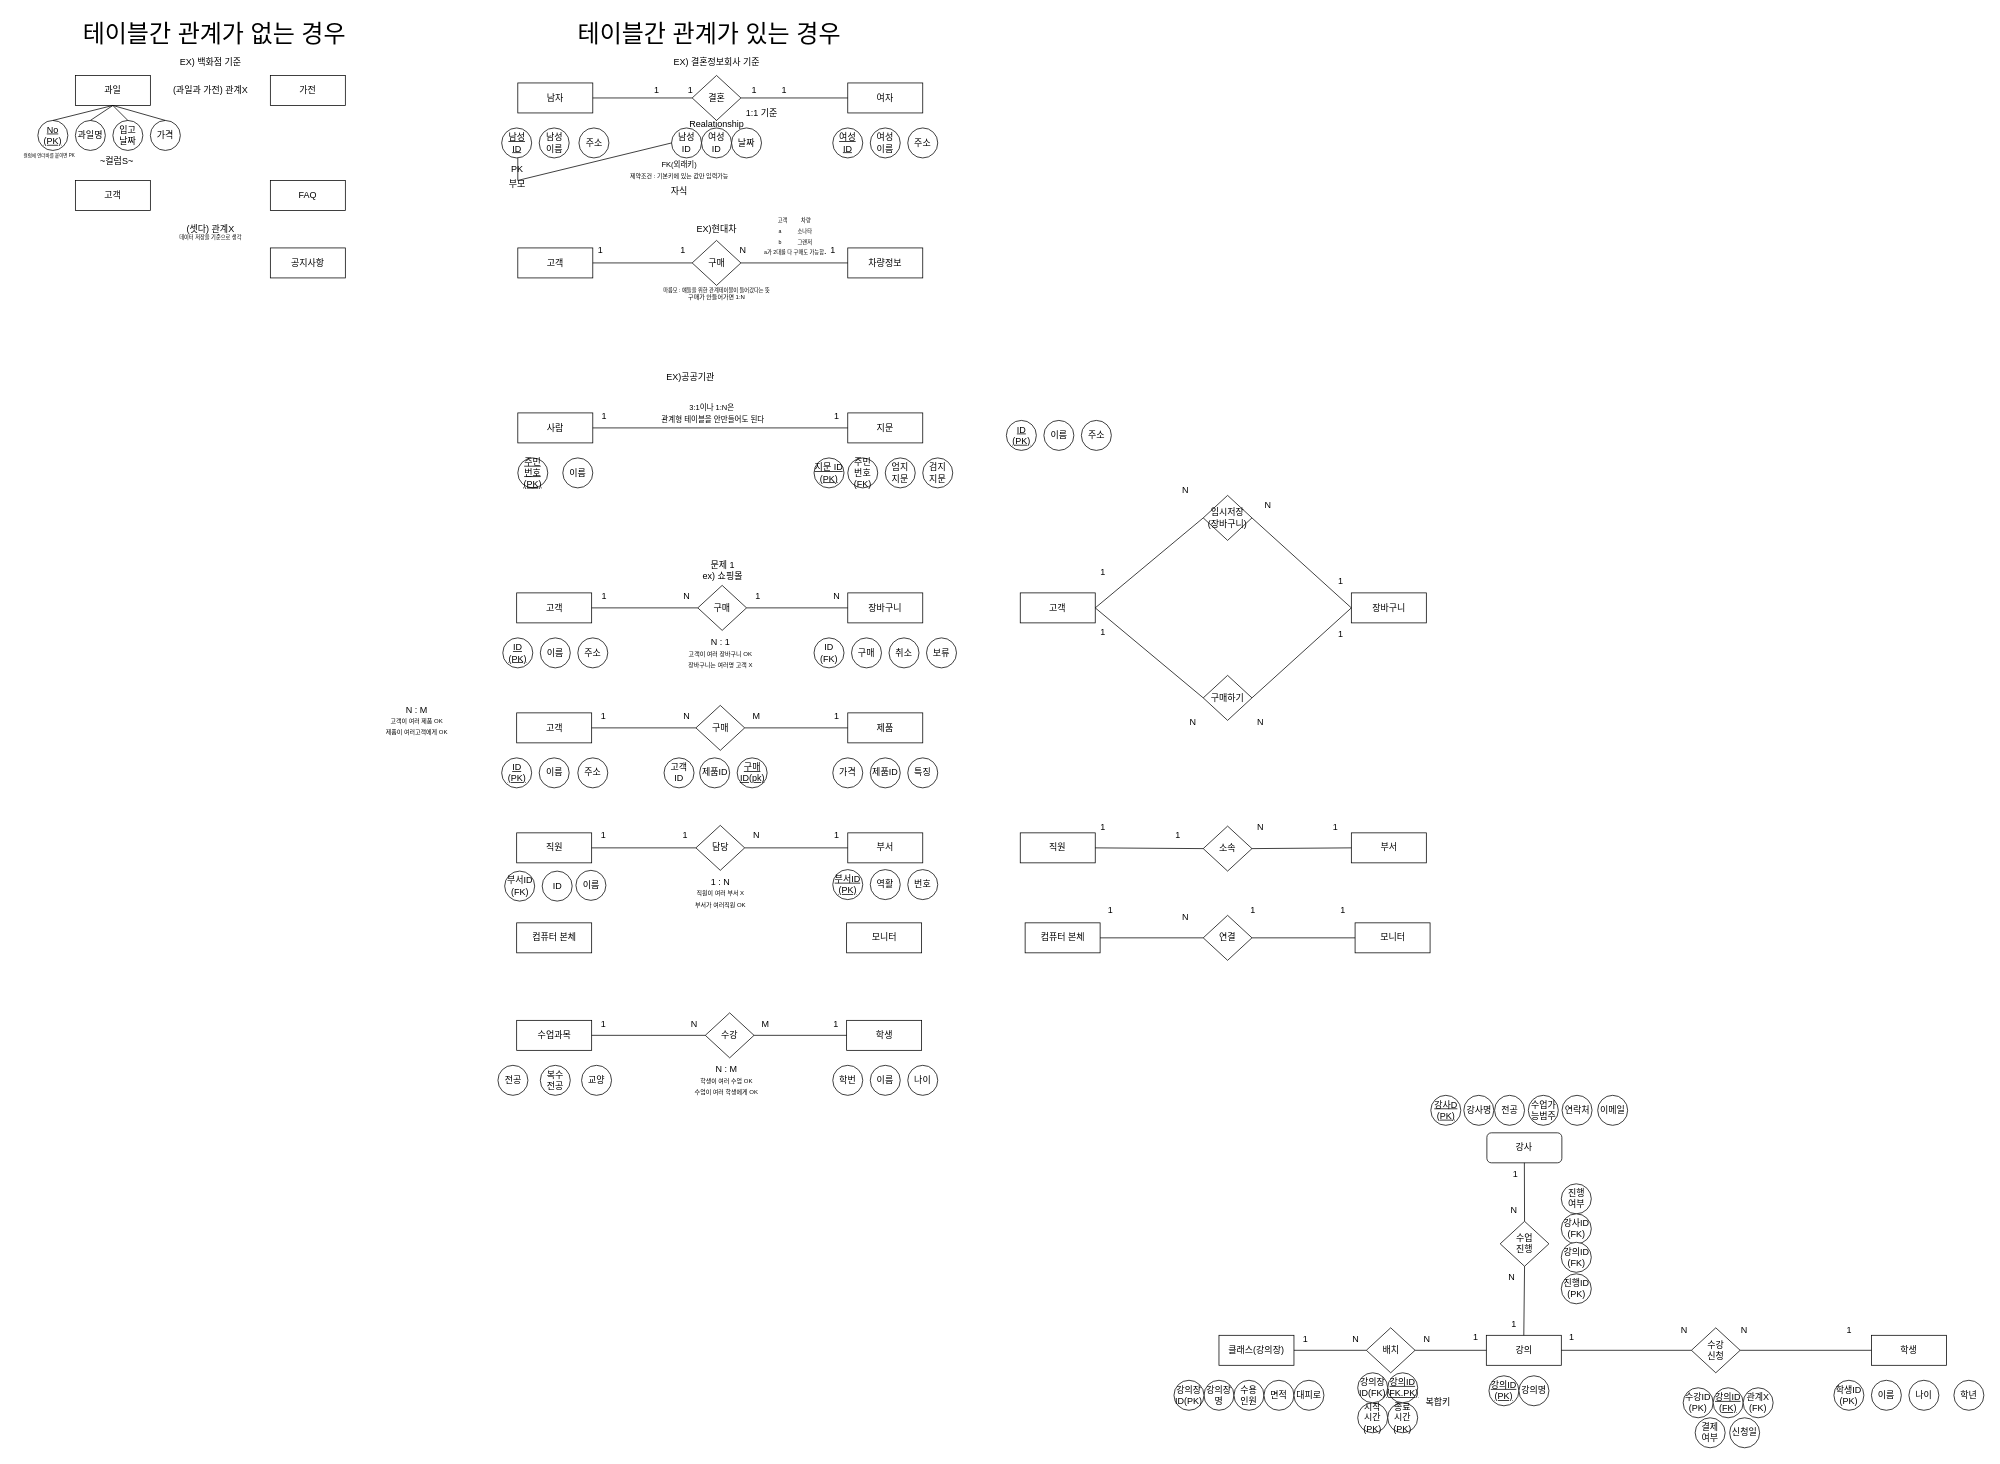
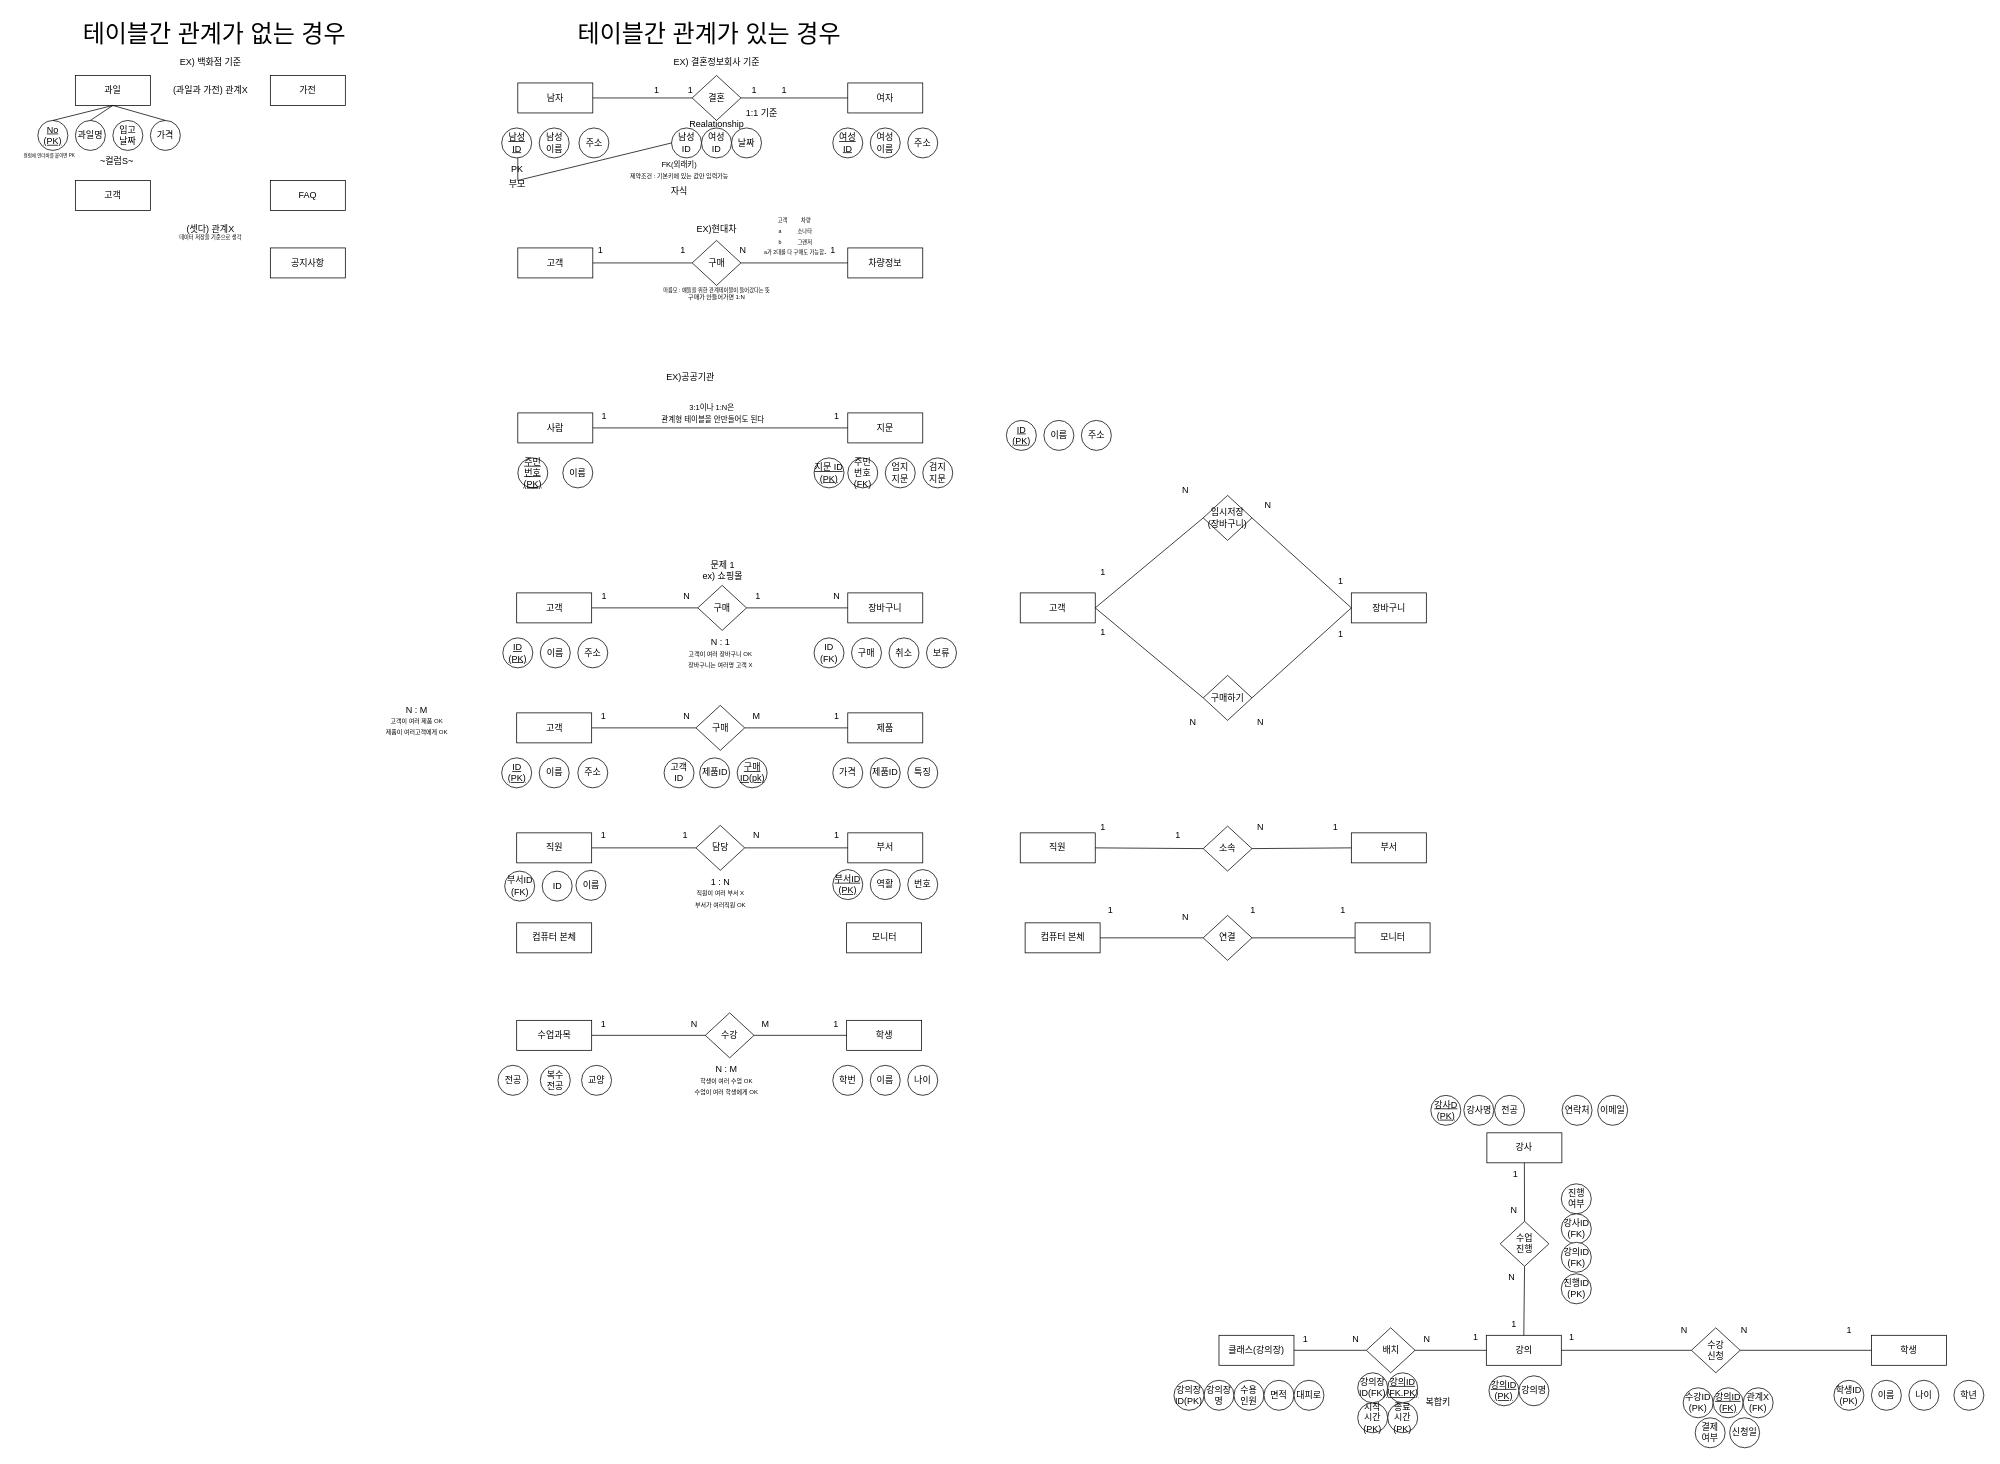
(121, 114) -> none
(1544, 1110) -> none
(1525, 1148) -> (1525, 1148)
